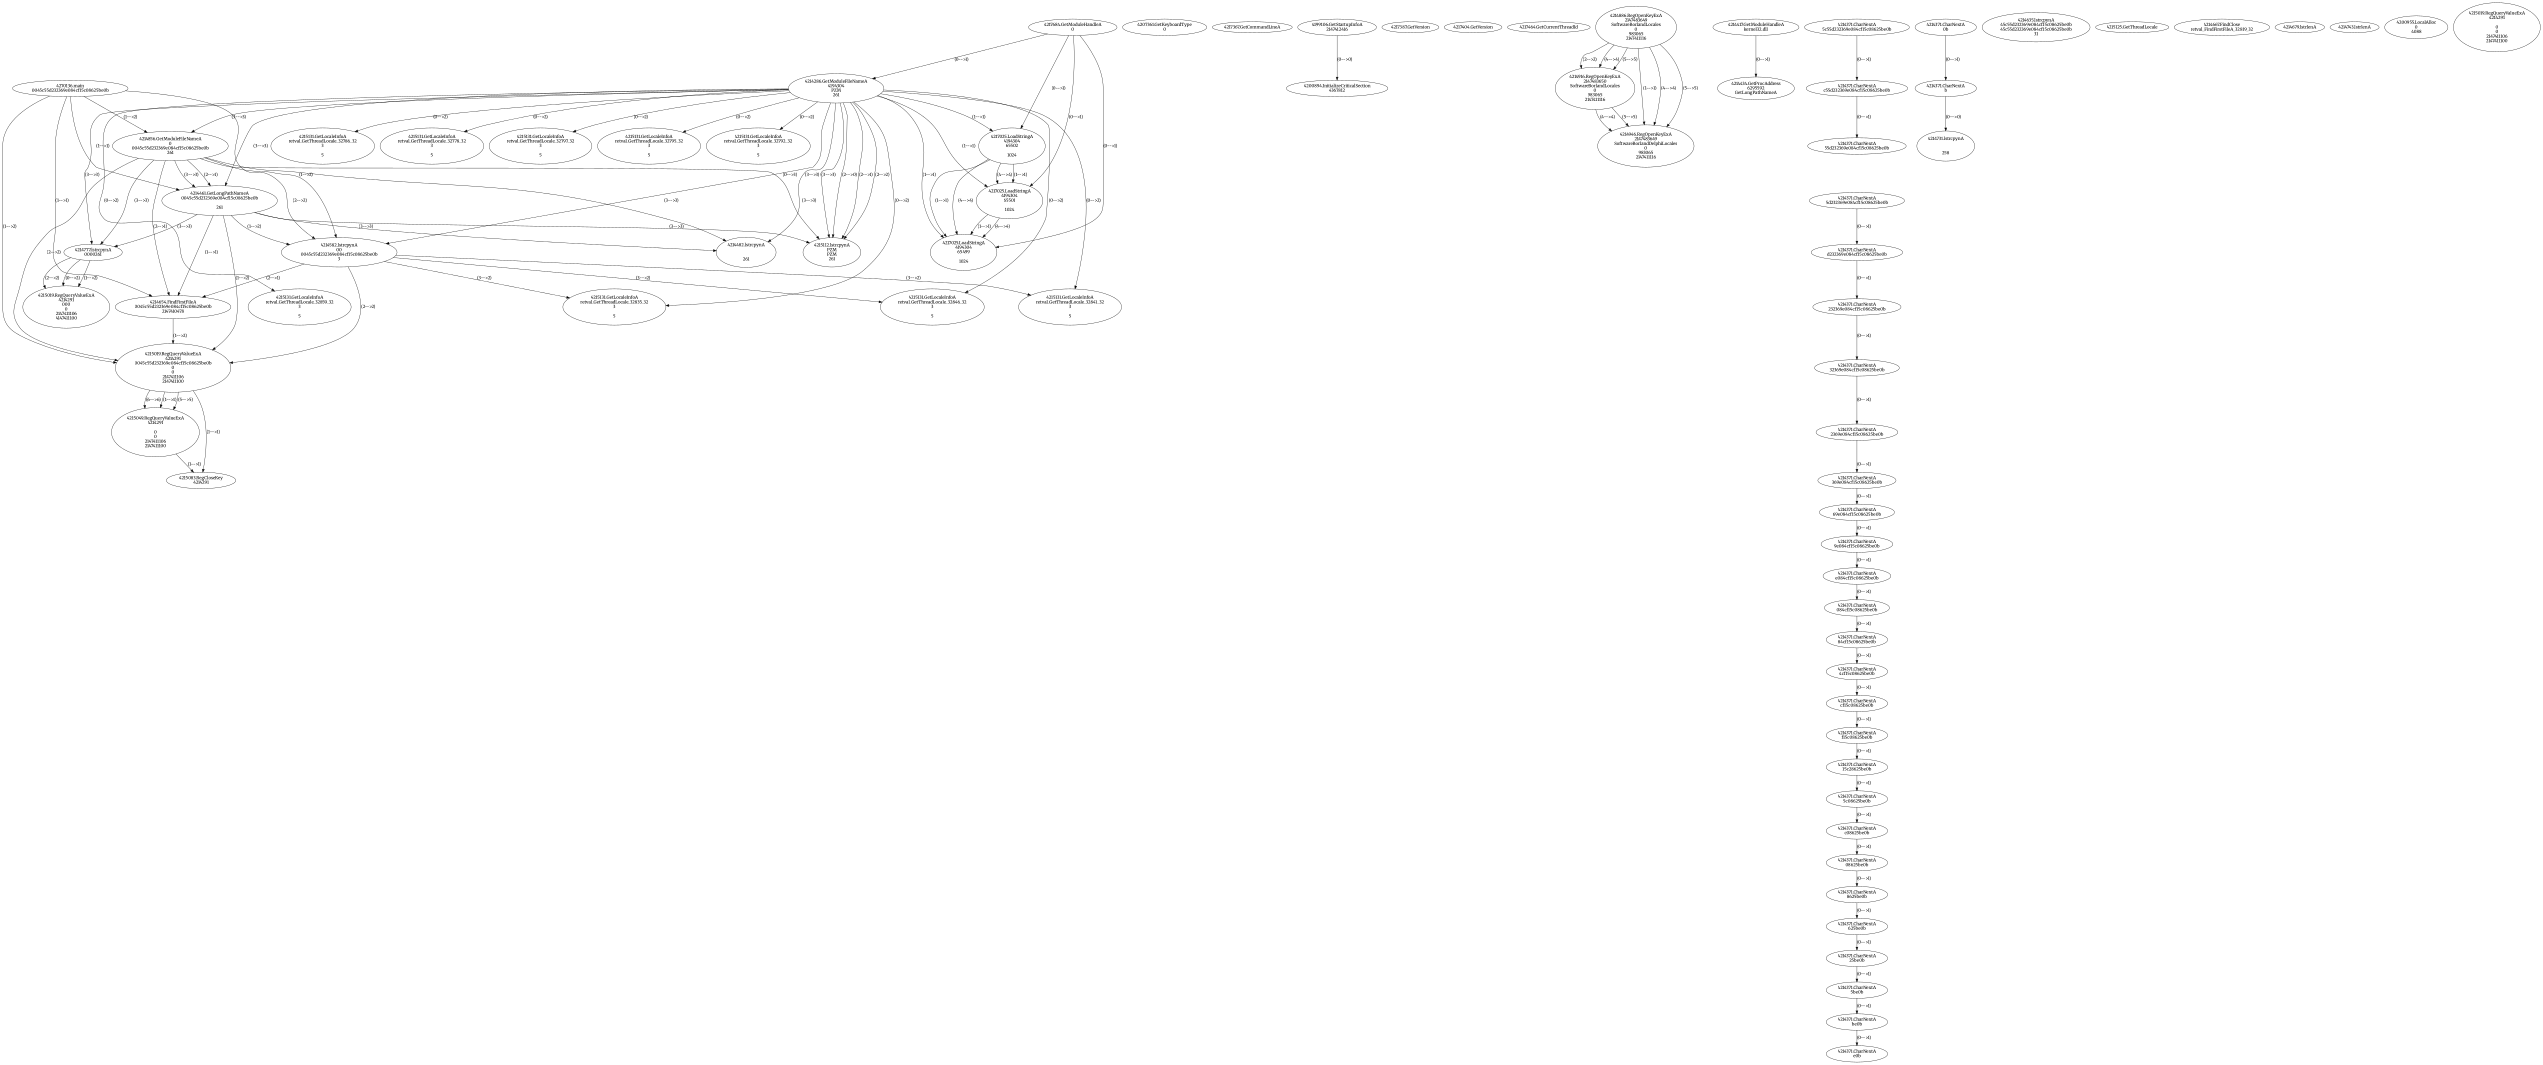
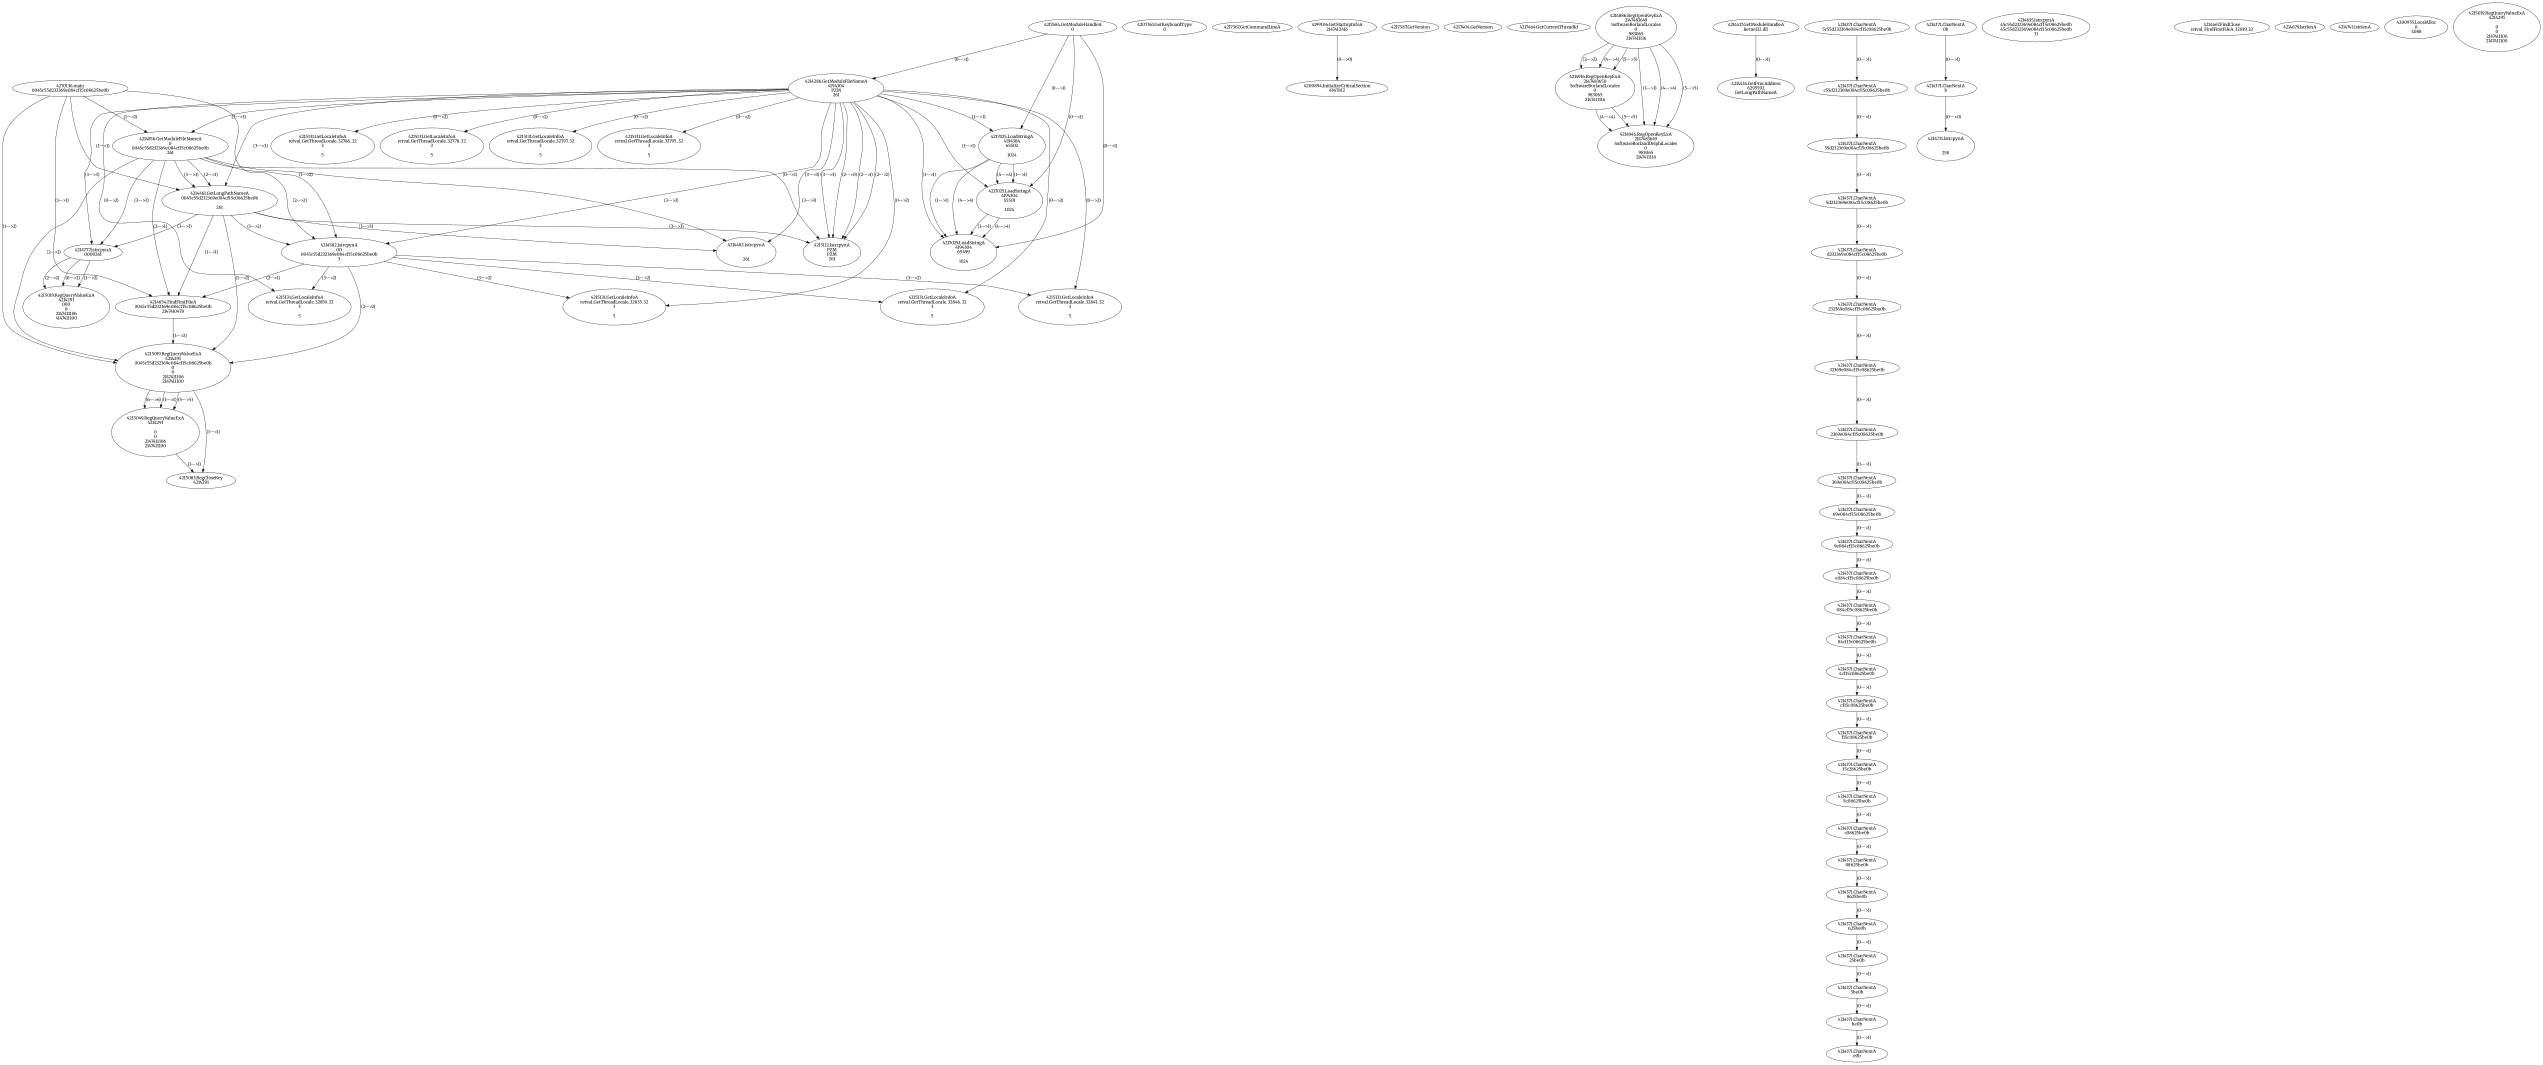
(2132, 27) -> none
(758, 146) -> none
none -> (1857, 172)
none -> (321, 277)
